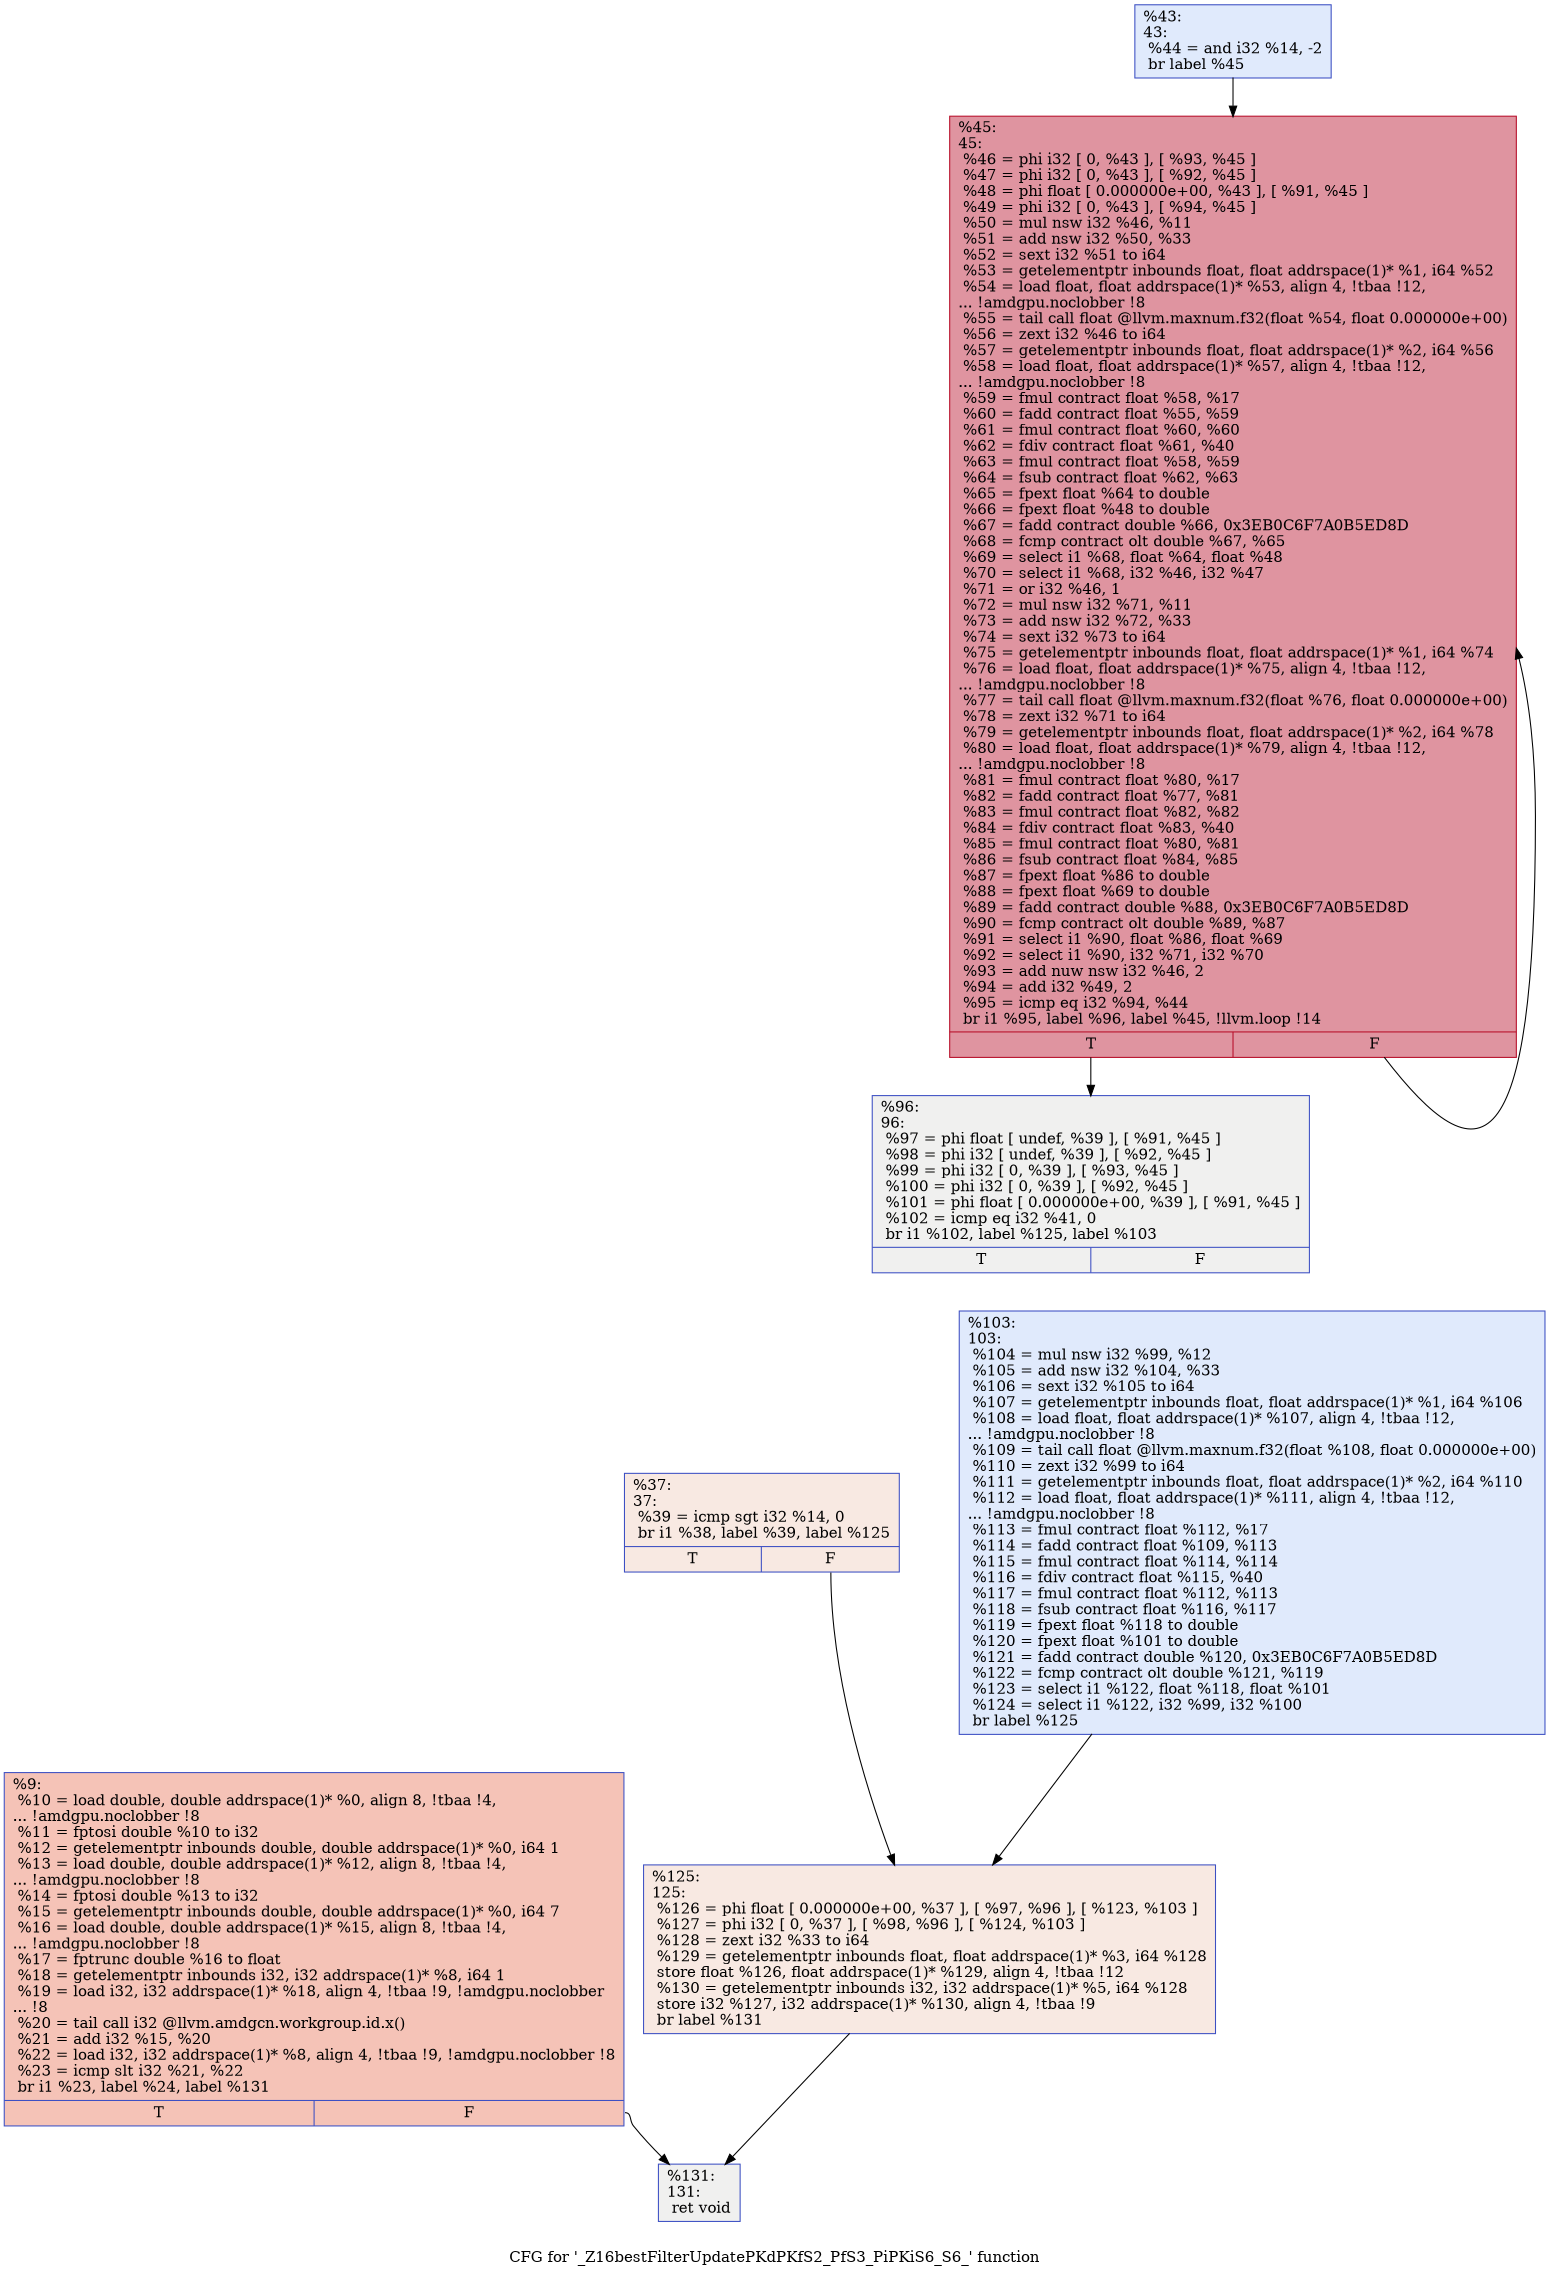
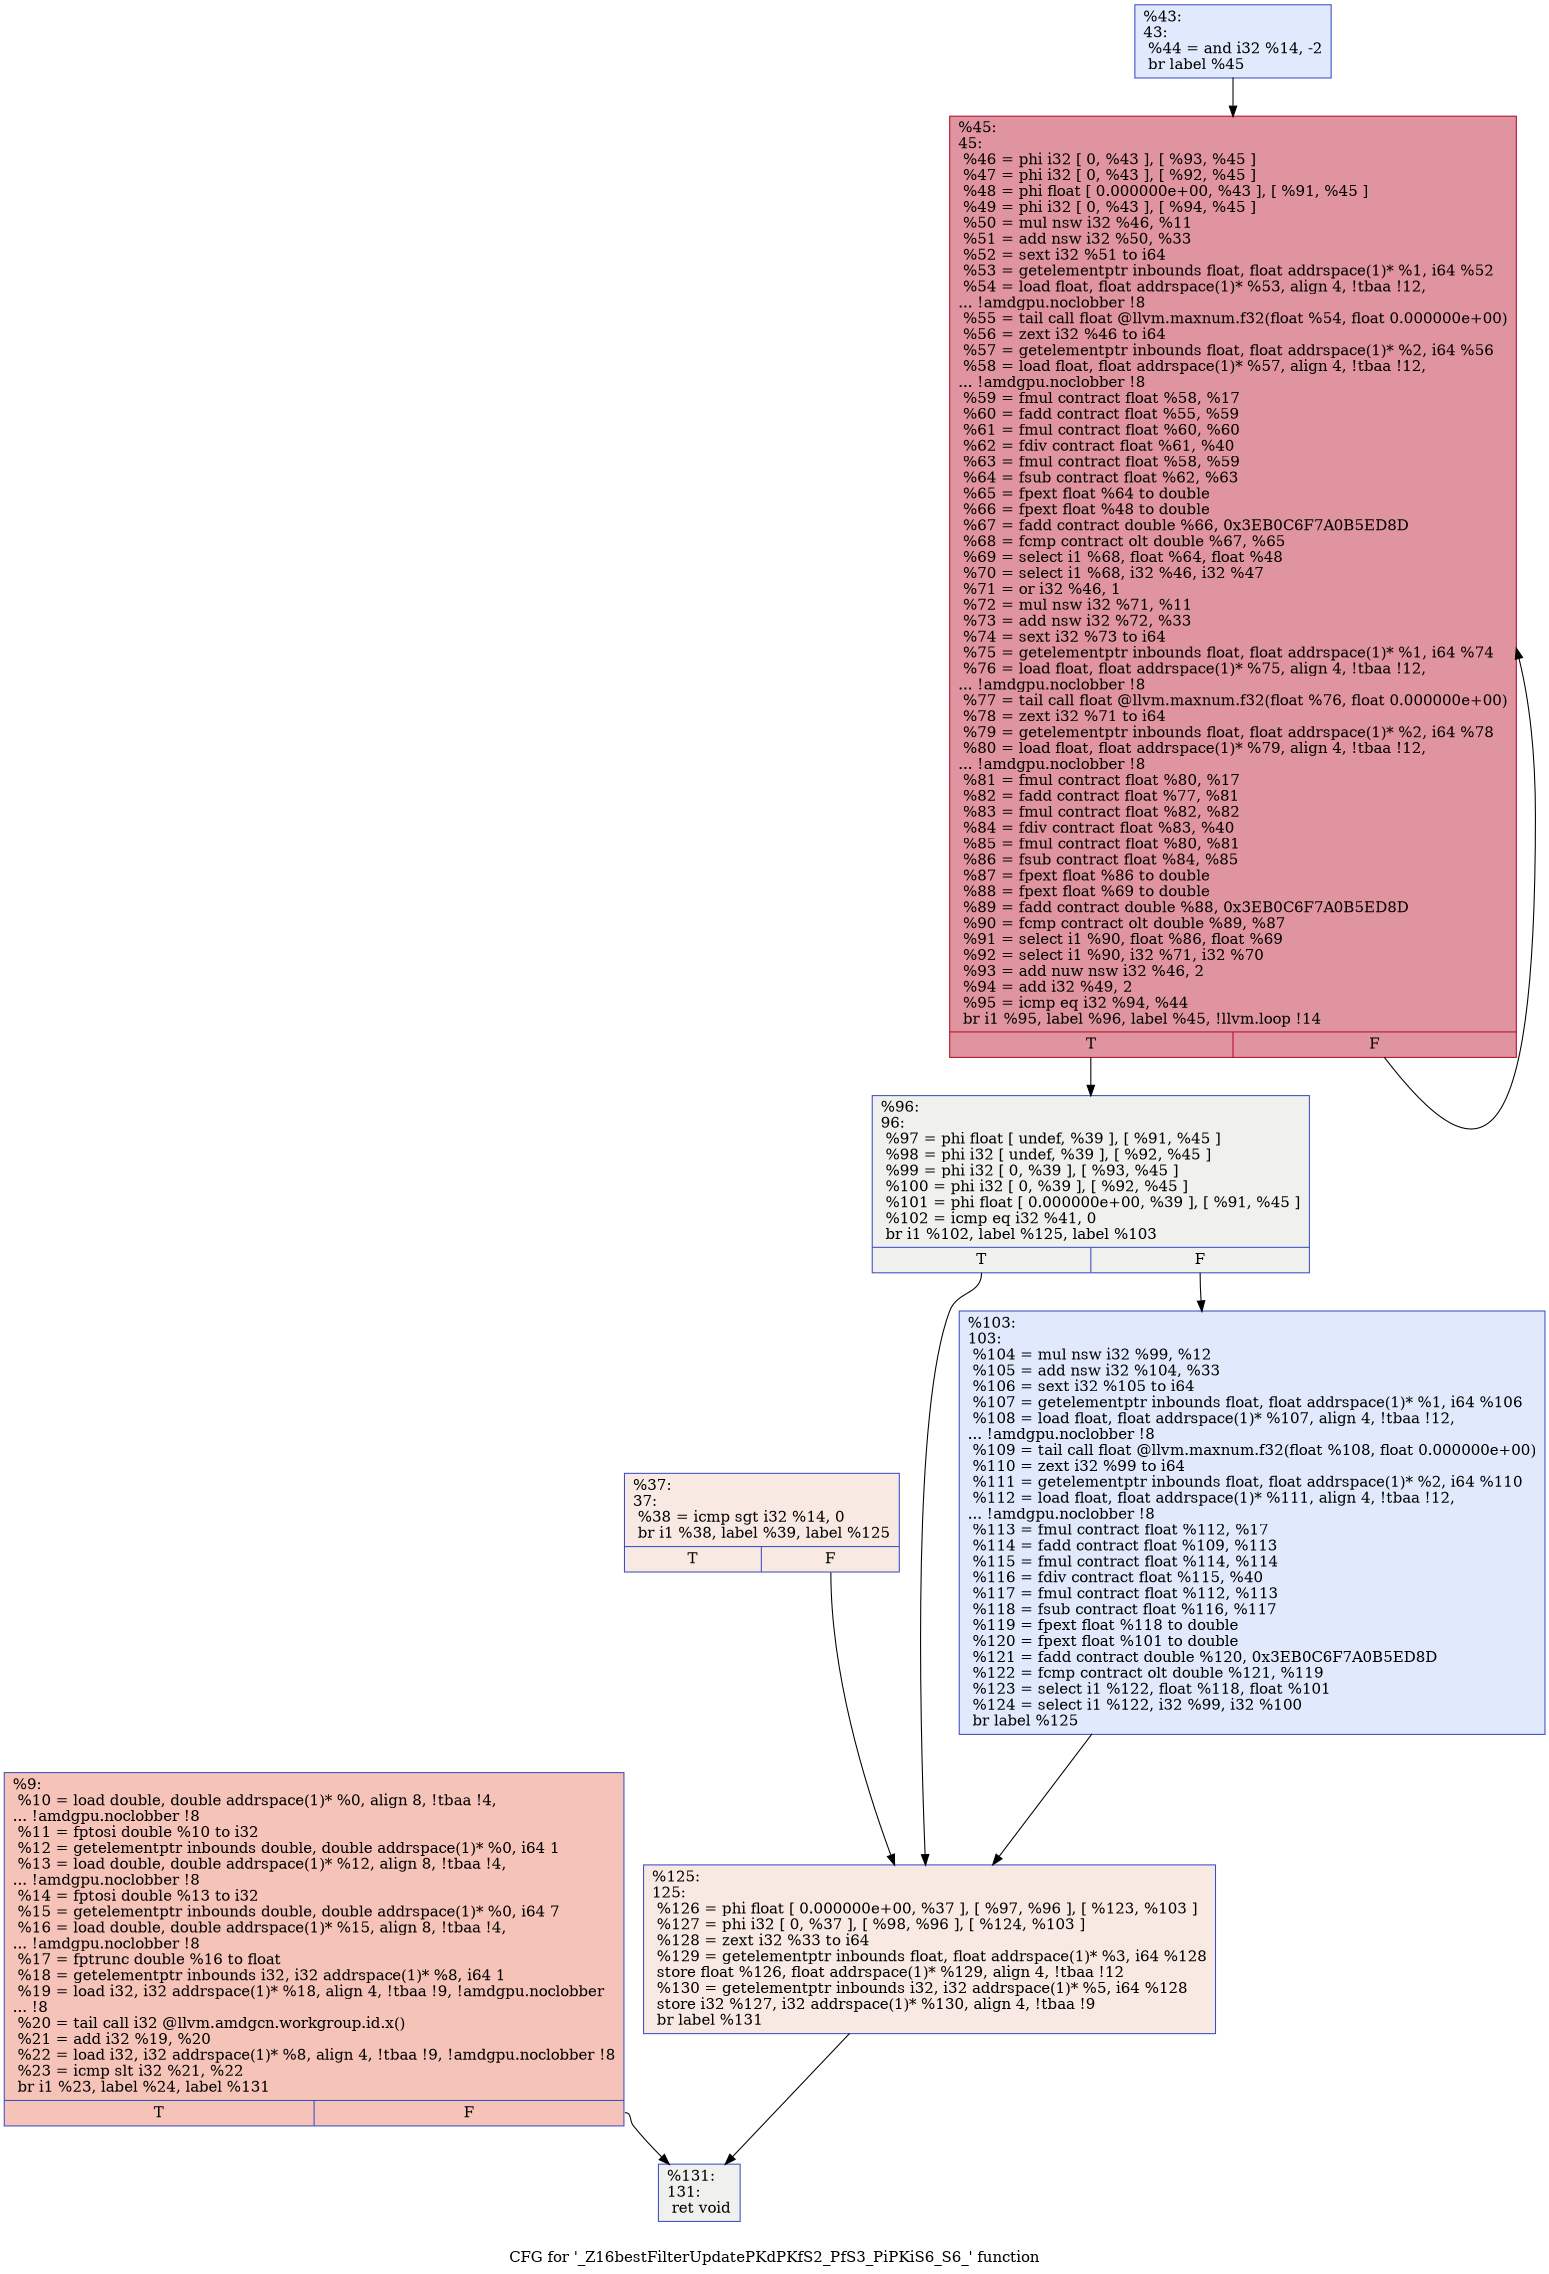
none -> (1200, 1287)
(739, 1517) -> (739, 1517)
none -> (922, 1556)
(112, 2039) -> (112, 2039)
